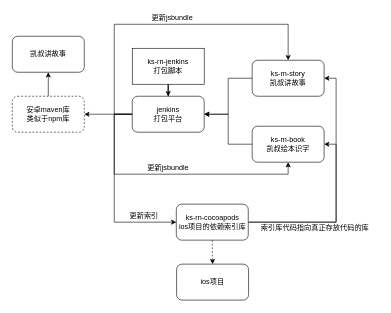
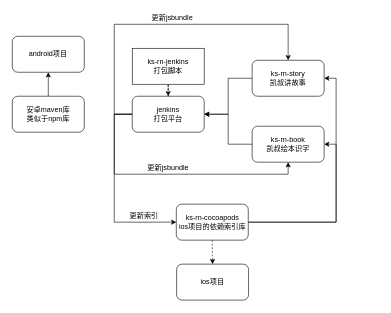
(48, 54) -> (48, 54)
(168, 92) -> (168, 92)
(48, 114) -> (48, 114)
(89, 114) -> none
(315, 228) -> none
